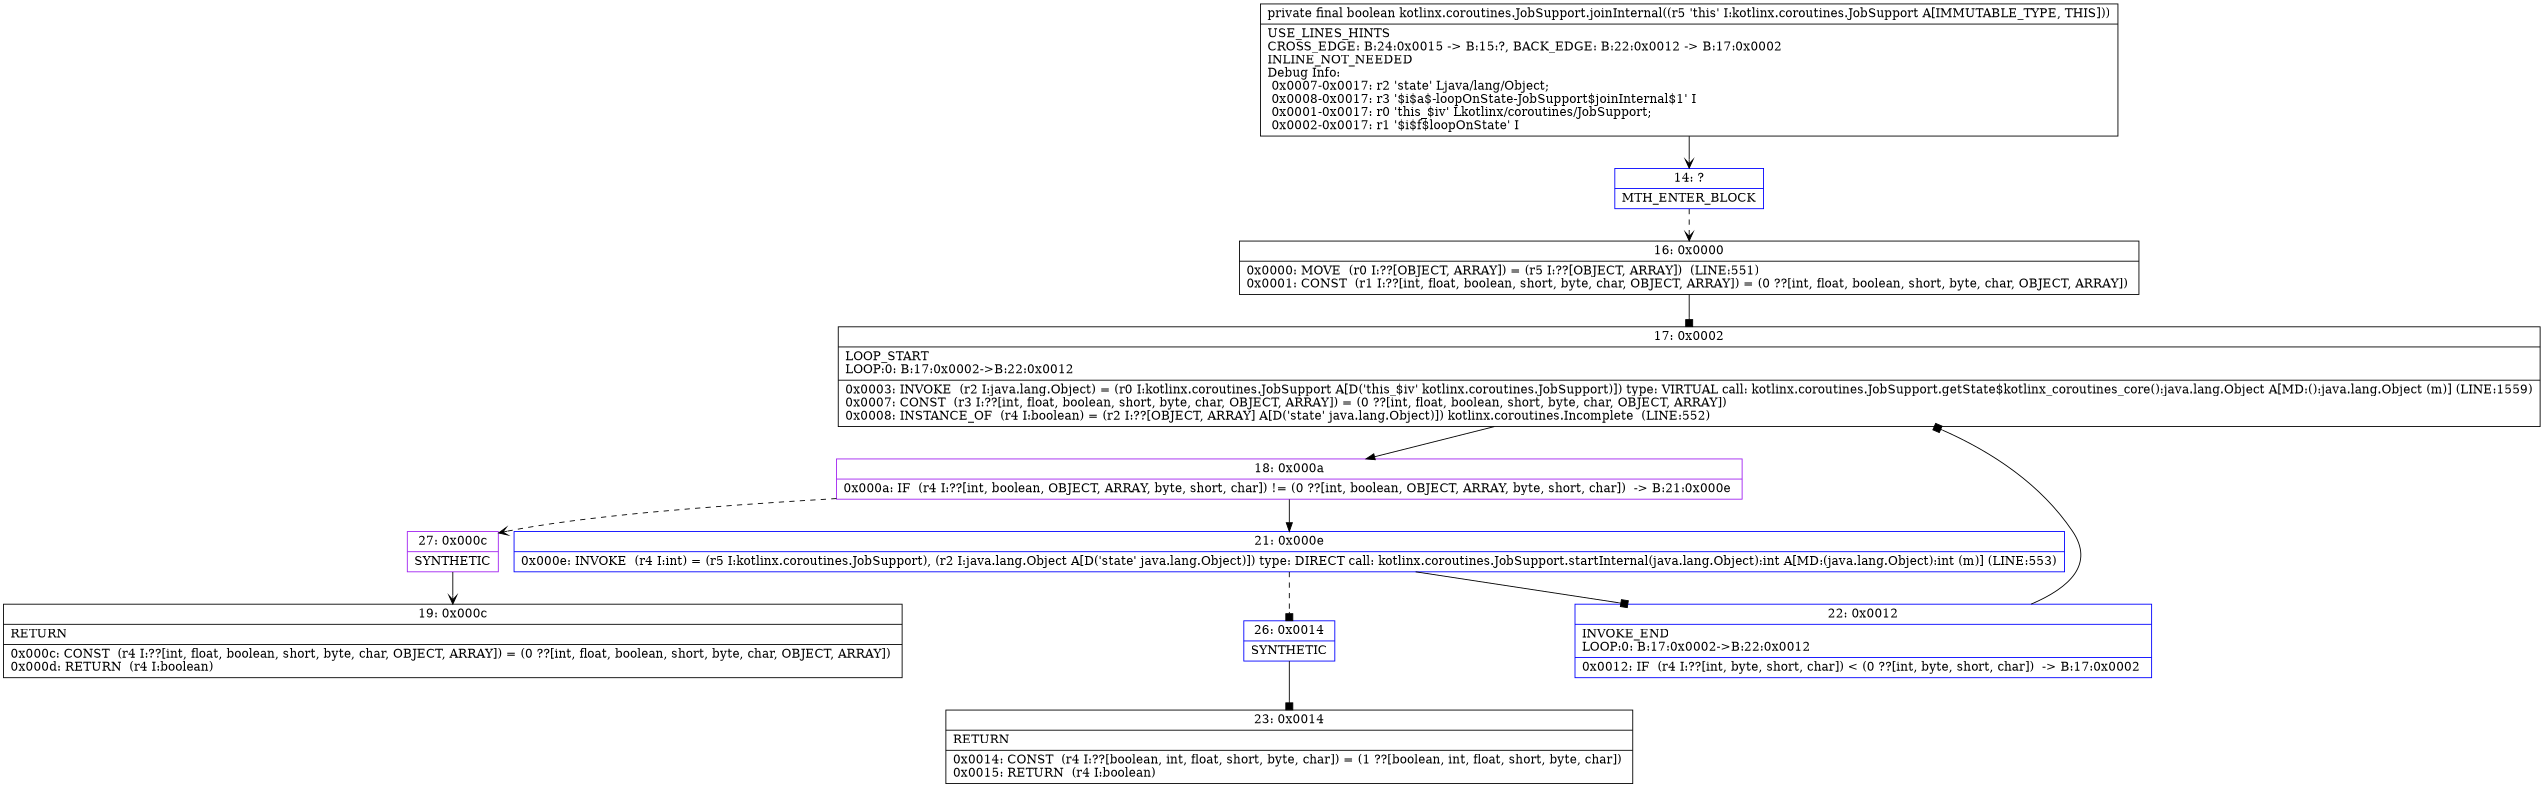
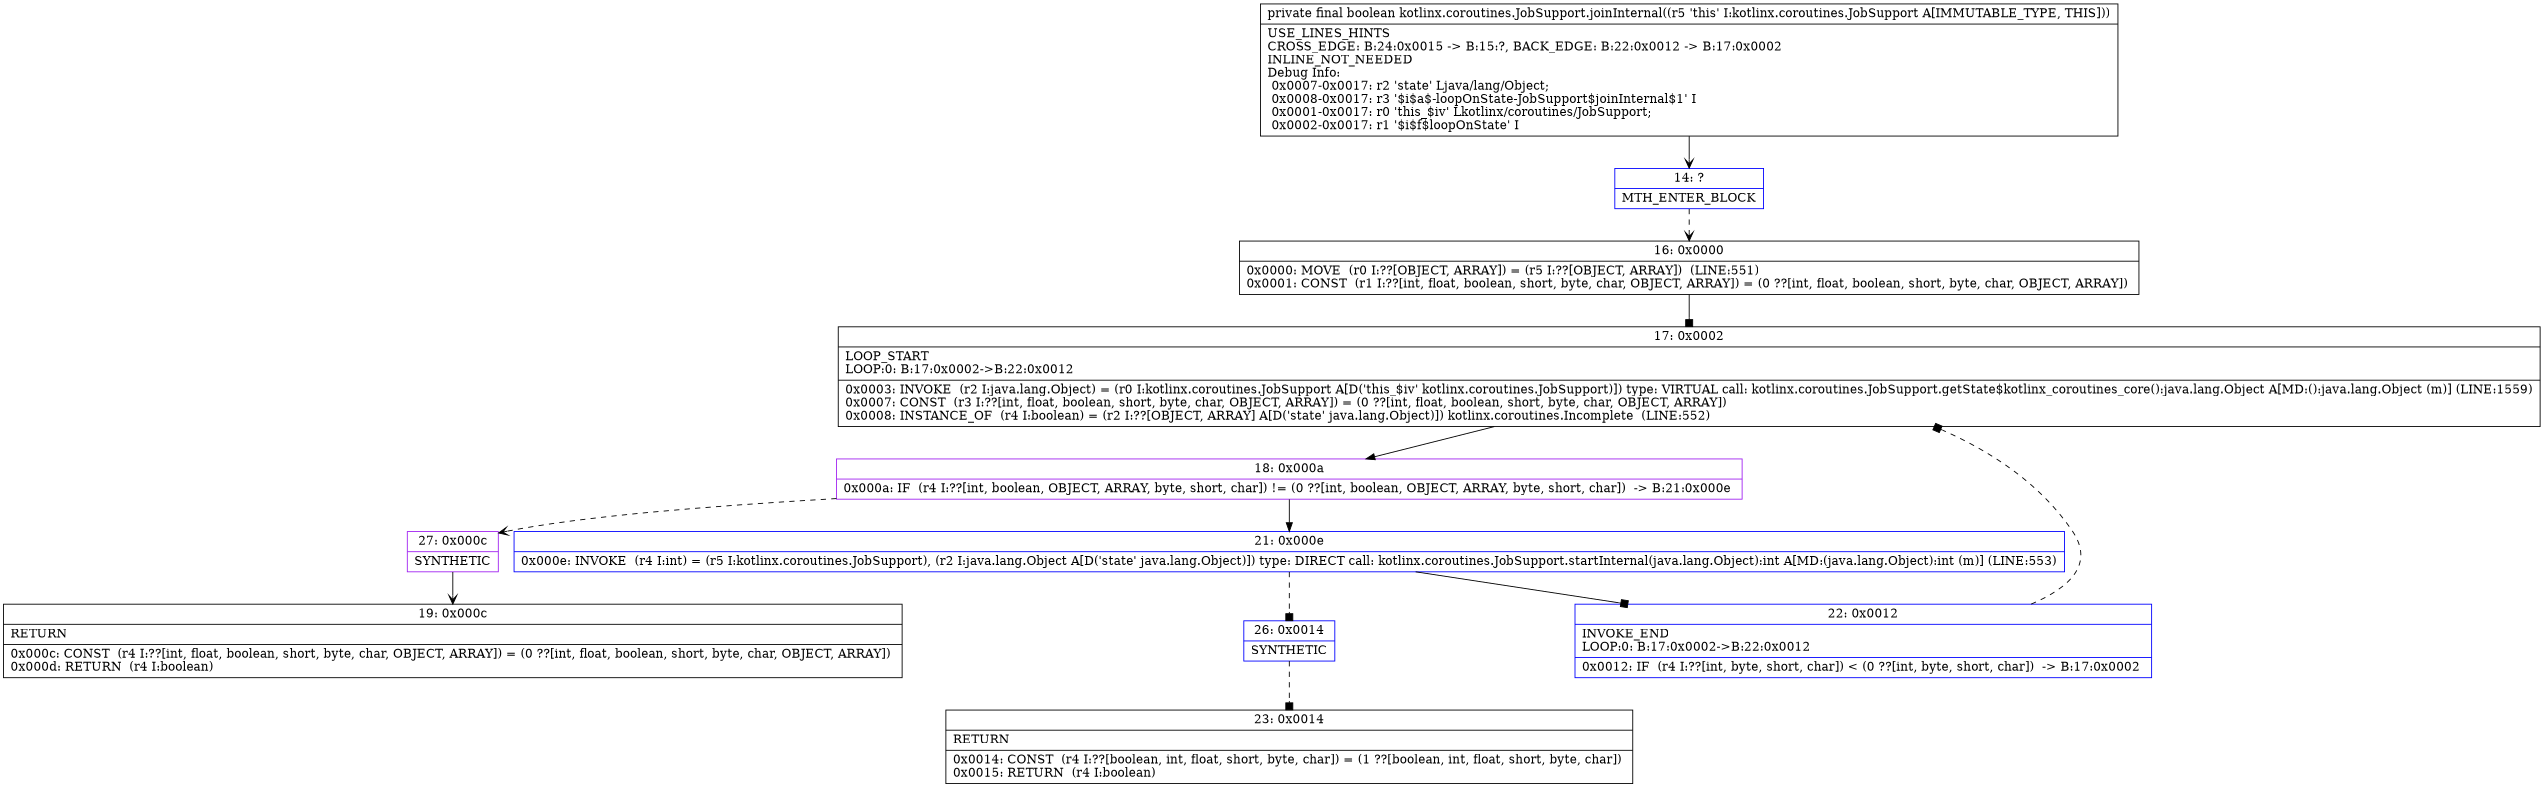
(2051, 505) -> (2051, 505)
(1289, 681) -> (1289, 681)
